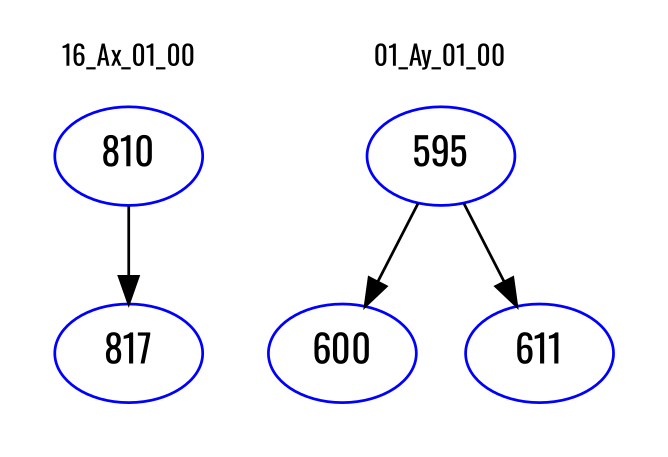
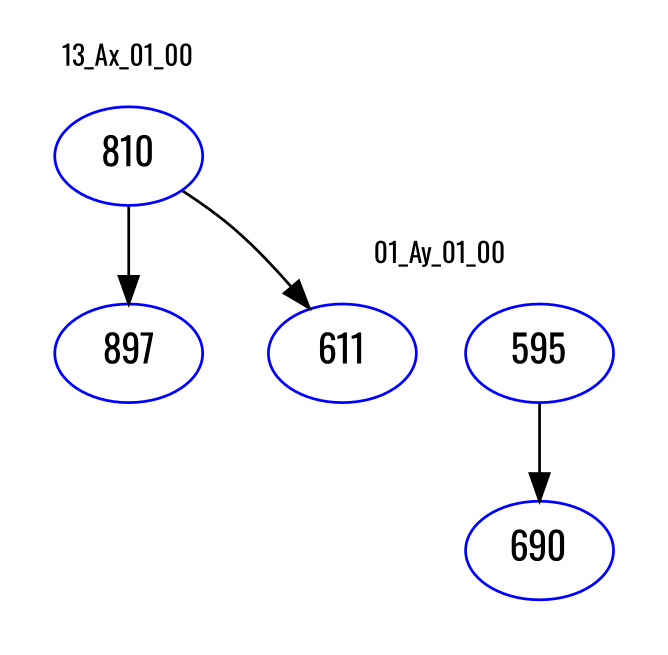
(129, 59) -> (129, 59)
(484, 242) -> (264, 257)
(129, 353) -> (129, 353)
(342, 353) -> (540, 551)
